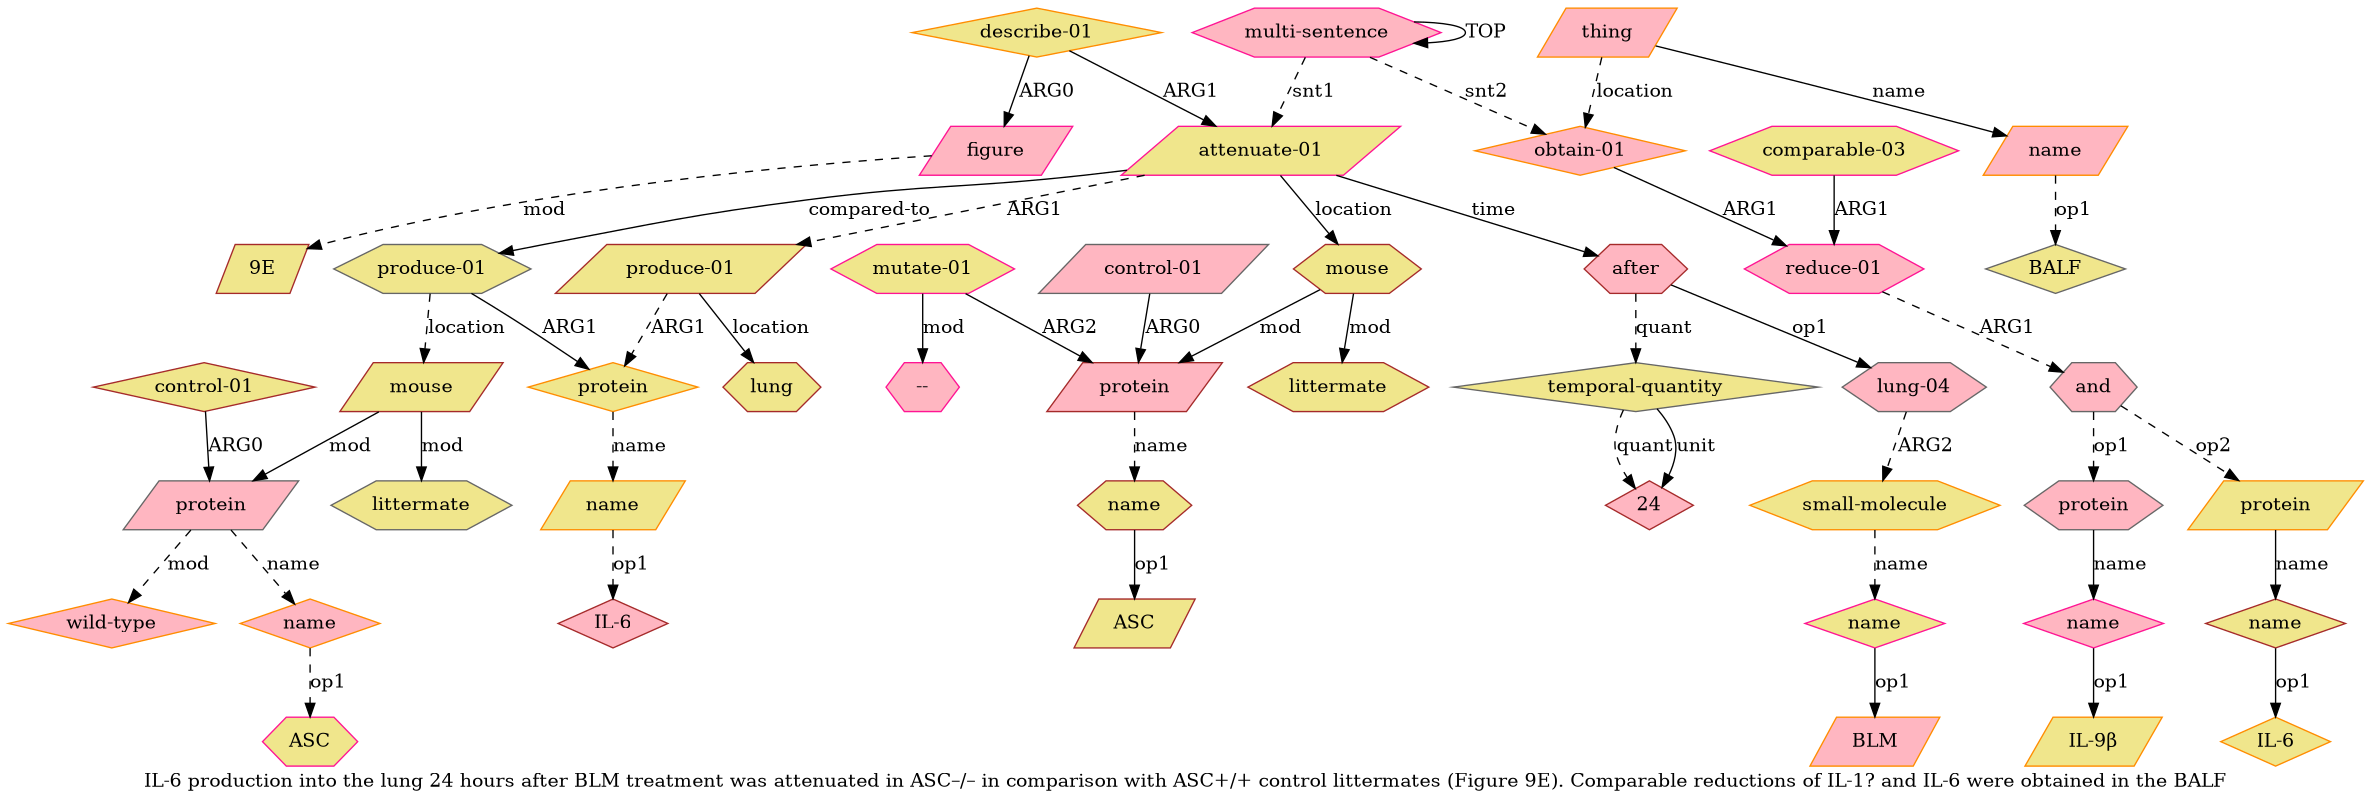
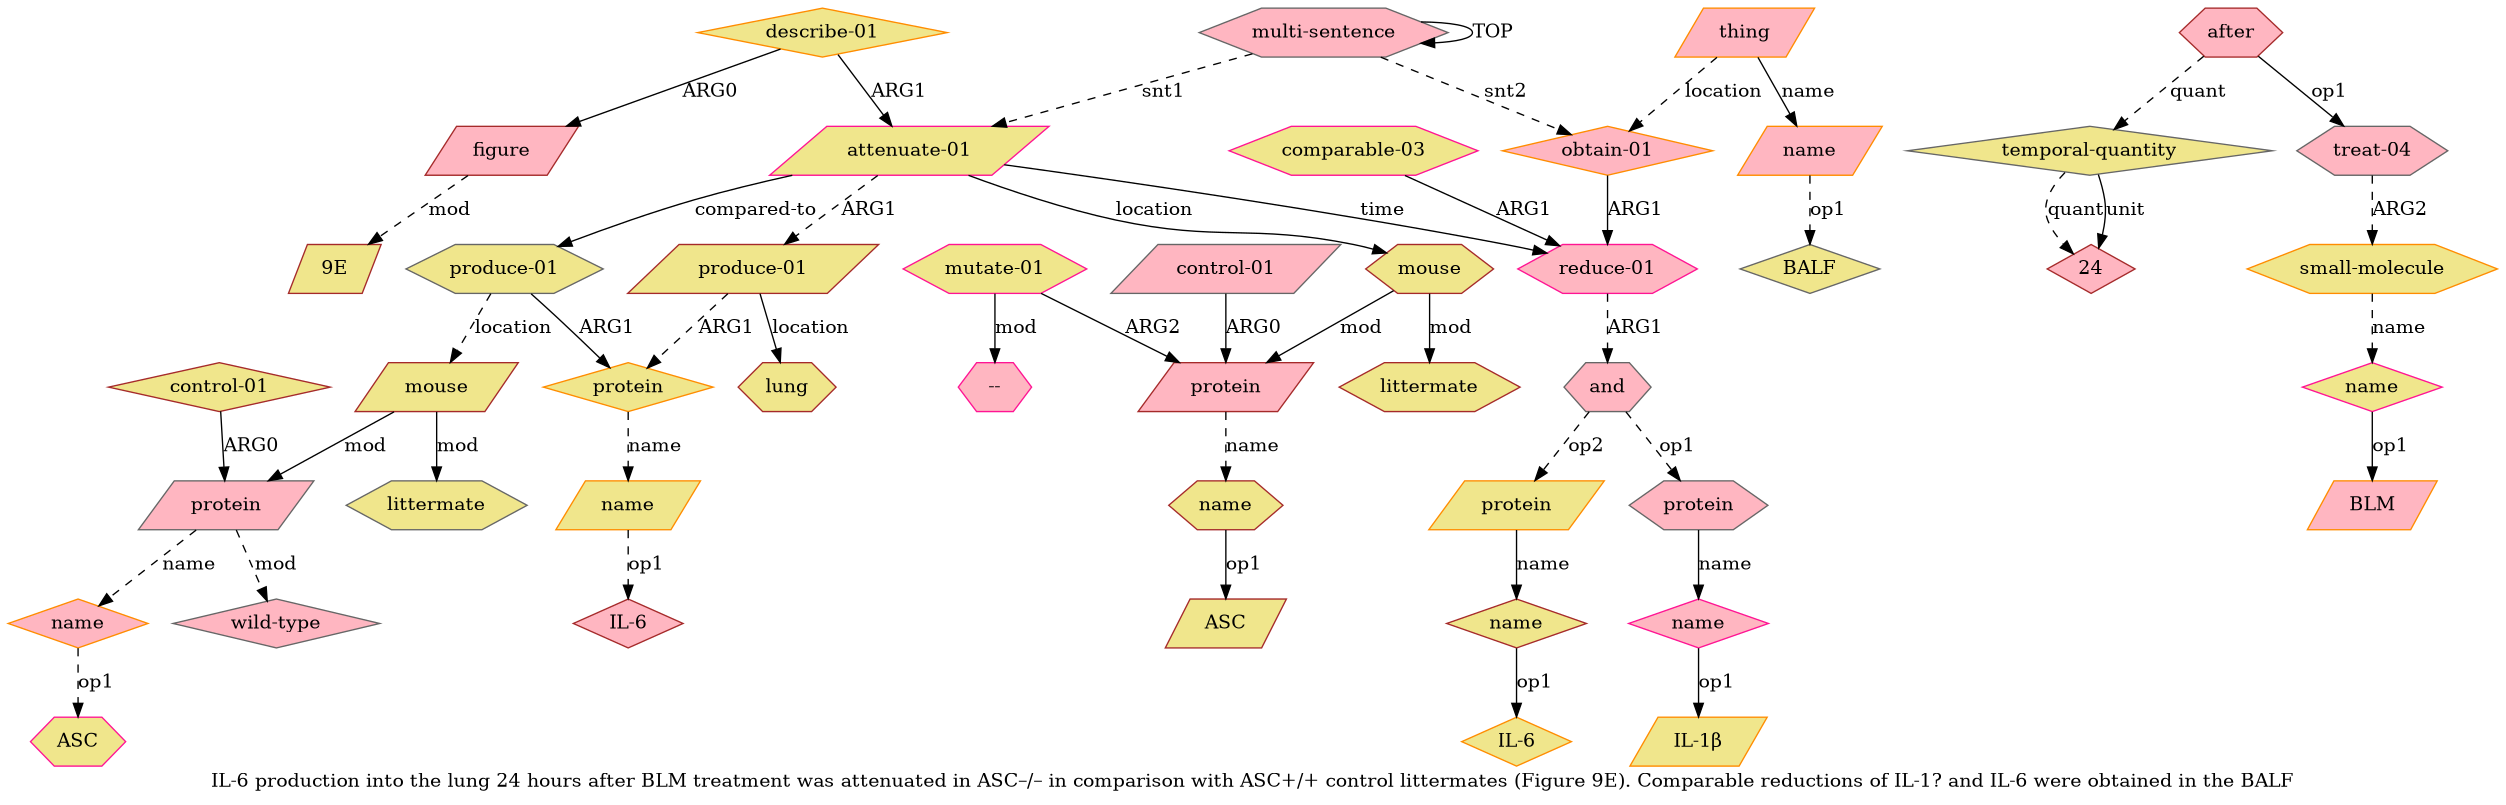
(1317, 33) -> (1324, 33)
(996, 151) -> (502, 151)
(1460, 214) -> (1269, 204)
(1914, 387) -> (2372, 151)
(112, 623) -> (276, 623)
(2094, 742) -> (1699, 742)
